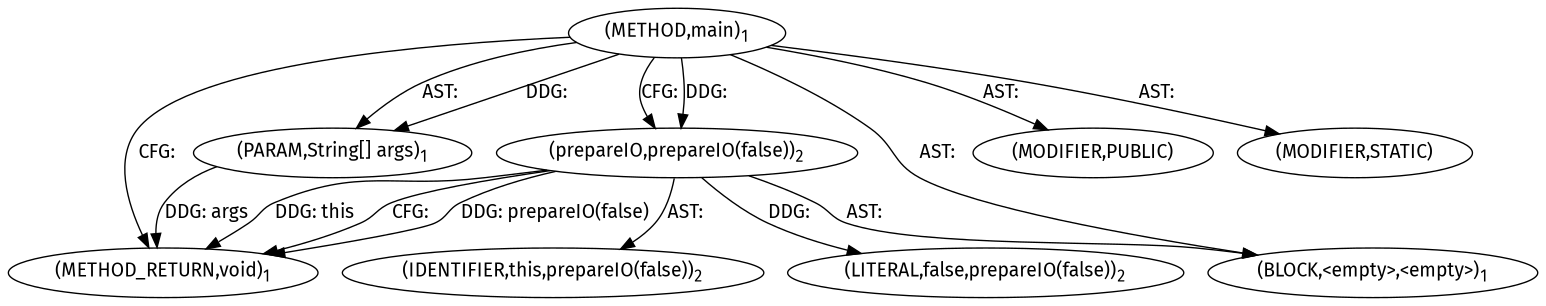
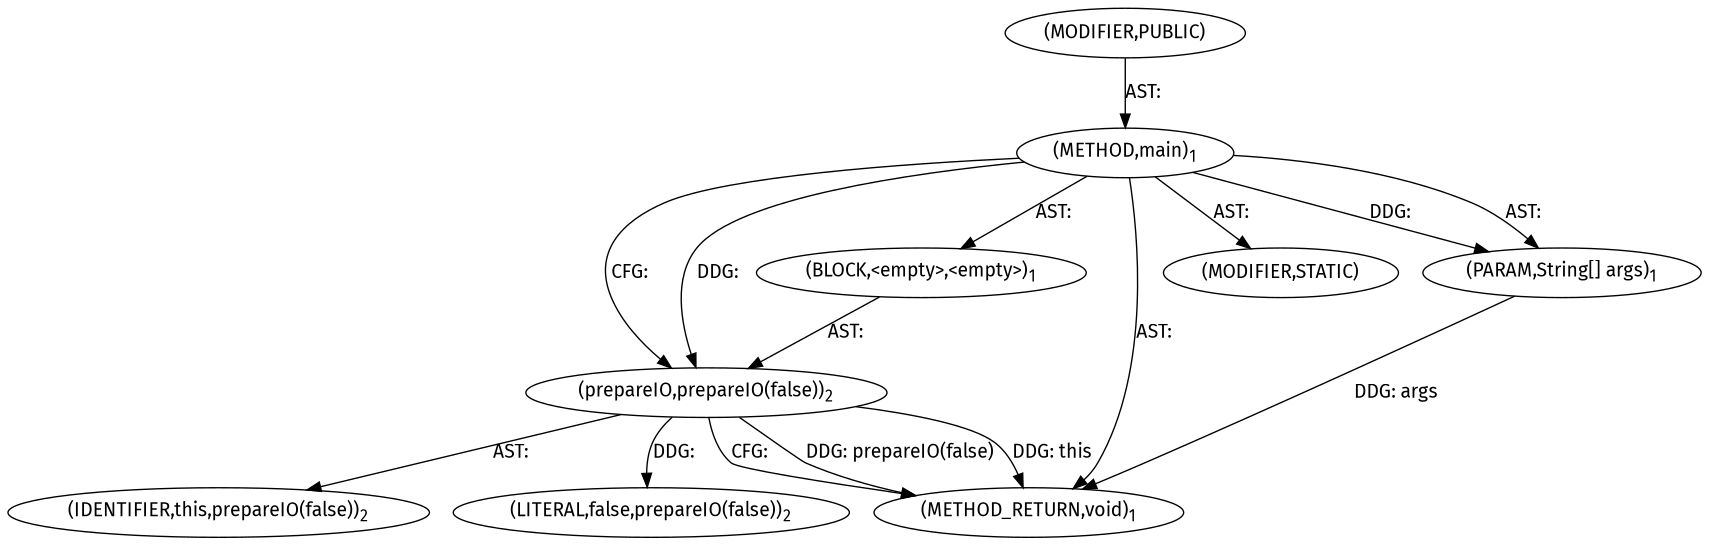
(903, 76) -> (1125, 86)
(160, 153) -> (1157, 333)
(990, 241) -> (820, 329)
